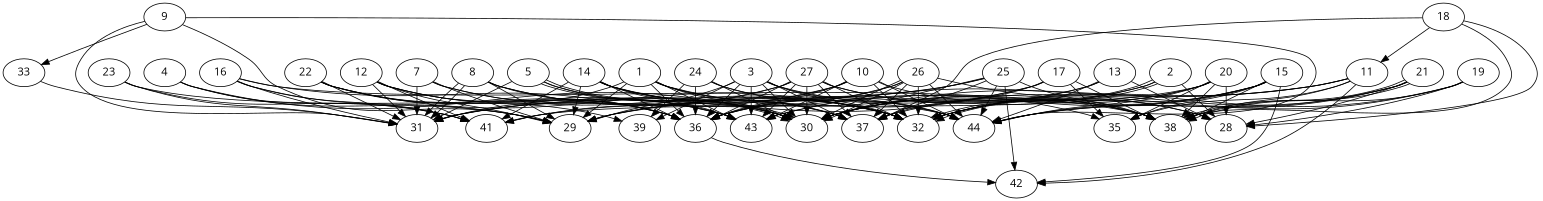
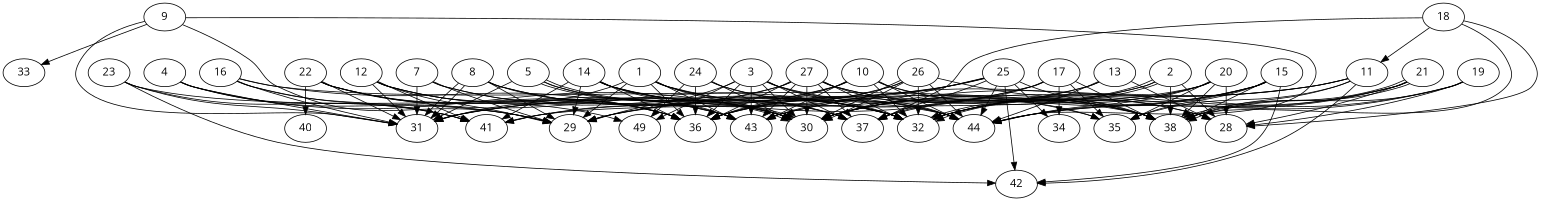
none -> (879, 96)
none -> (1170, 97)
(893, 98) -> none
none -> (887, 100)
none -> (985, 100)
(196, 106) -> (284, 105)
none -> (306, 128)
(640, 128) -> (640, 128)
none -> (1059, 128)
(848, 169) -> (549, 169)
